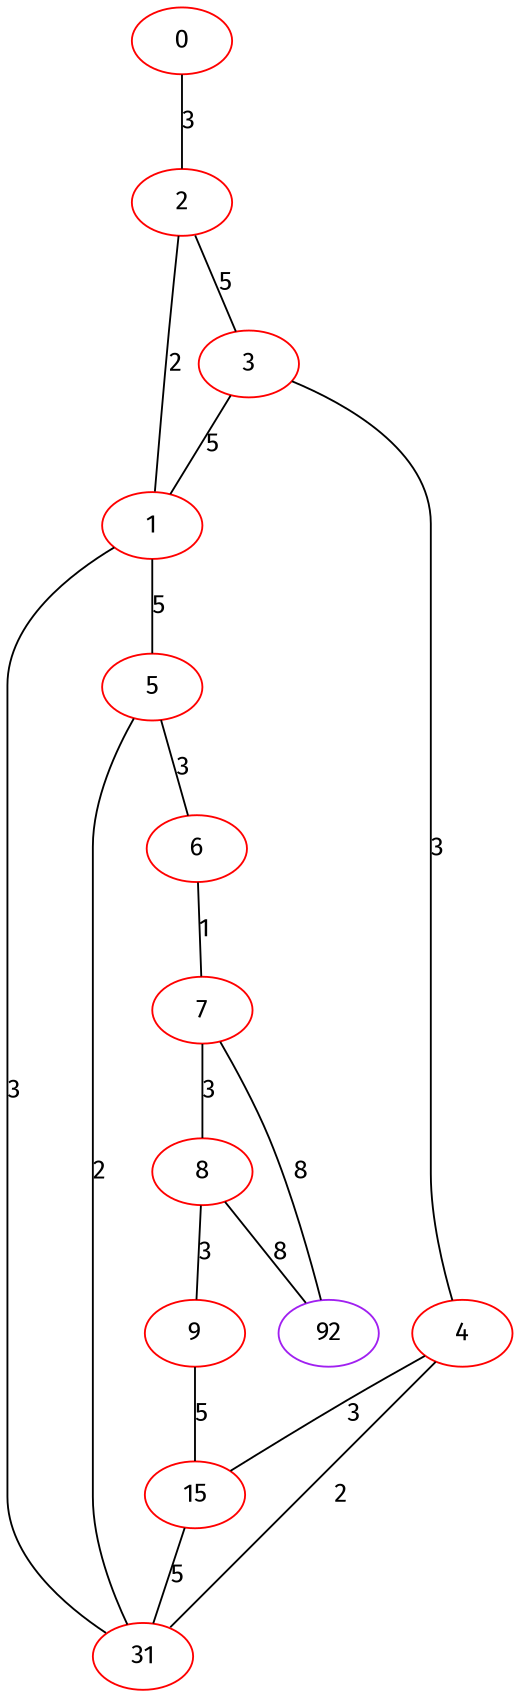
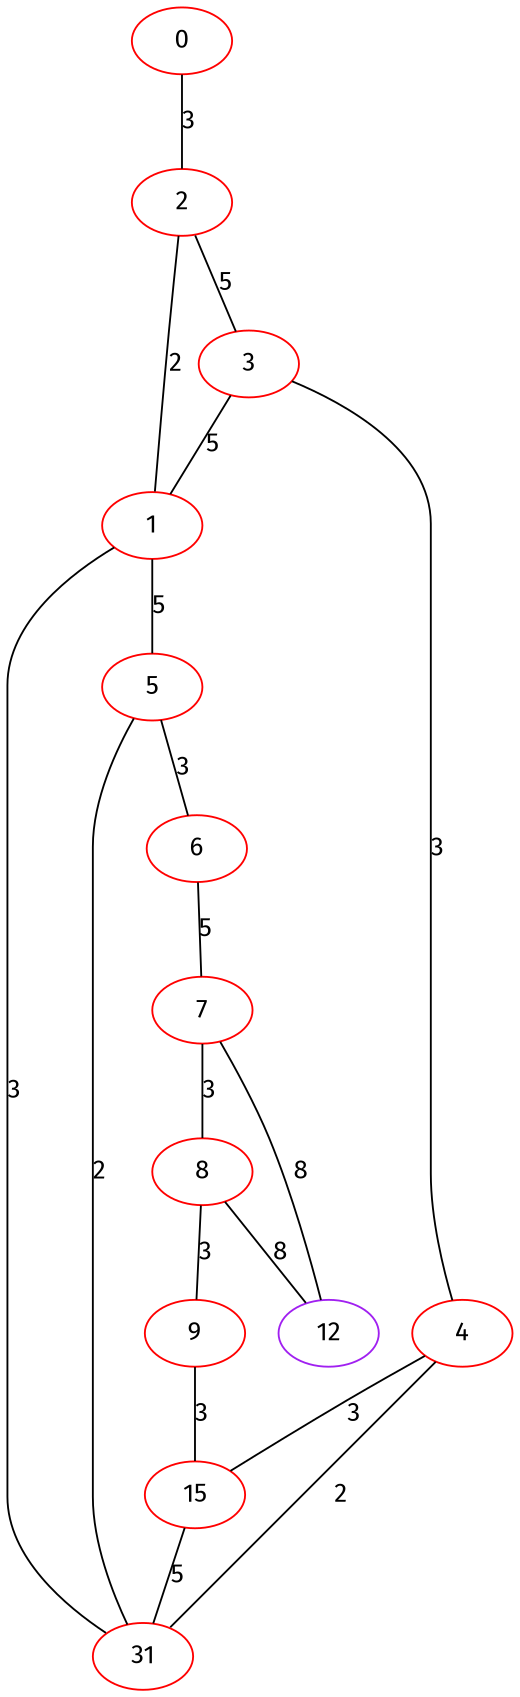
(205, 929) -> (205, 929)
(329, 1333) -> (329, 1333)
(201, 1414) -> (201, 1414)
